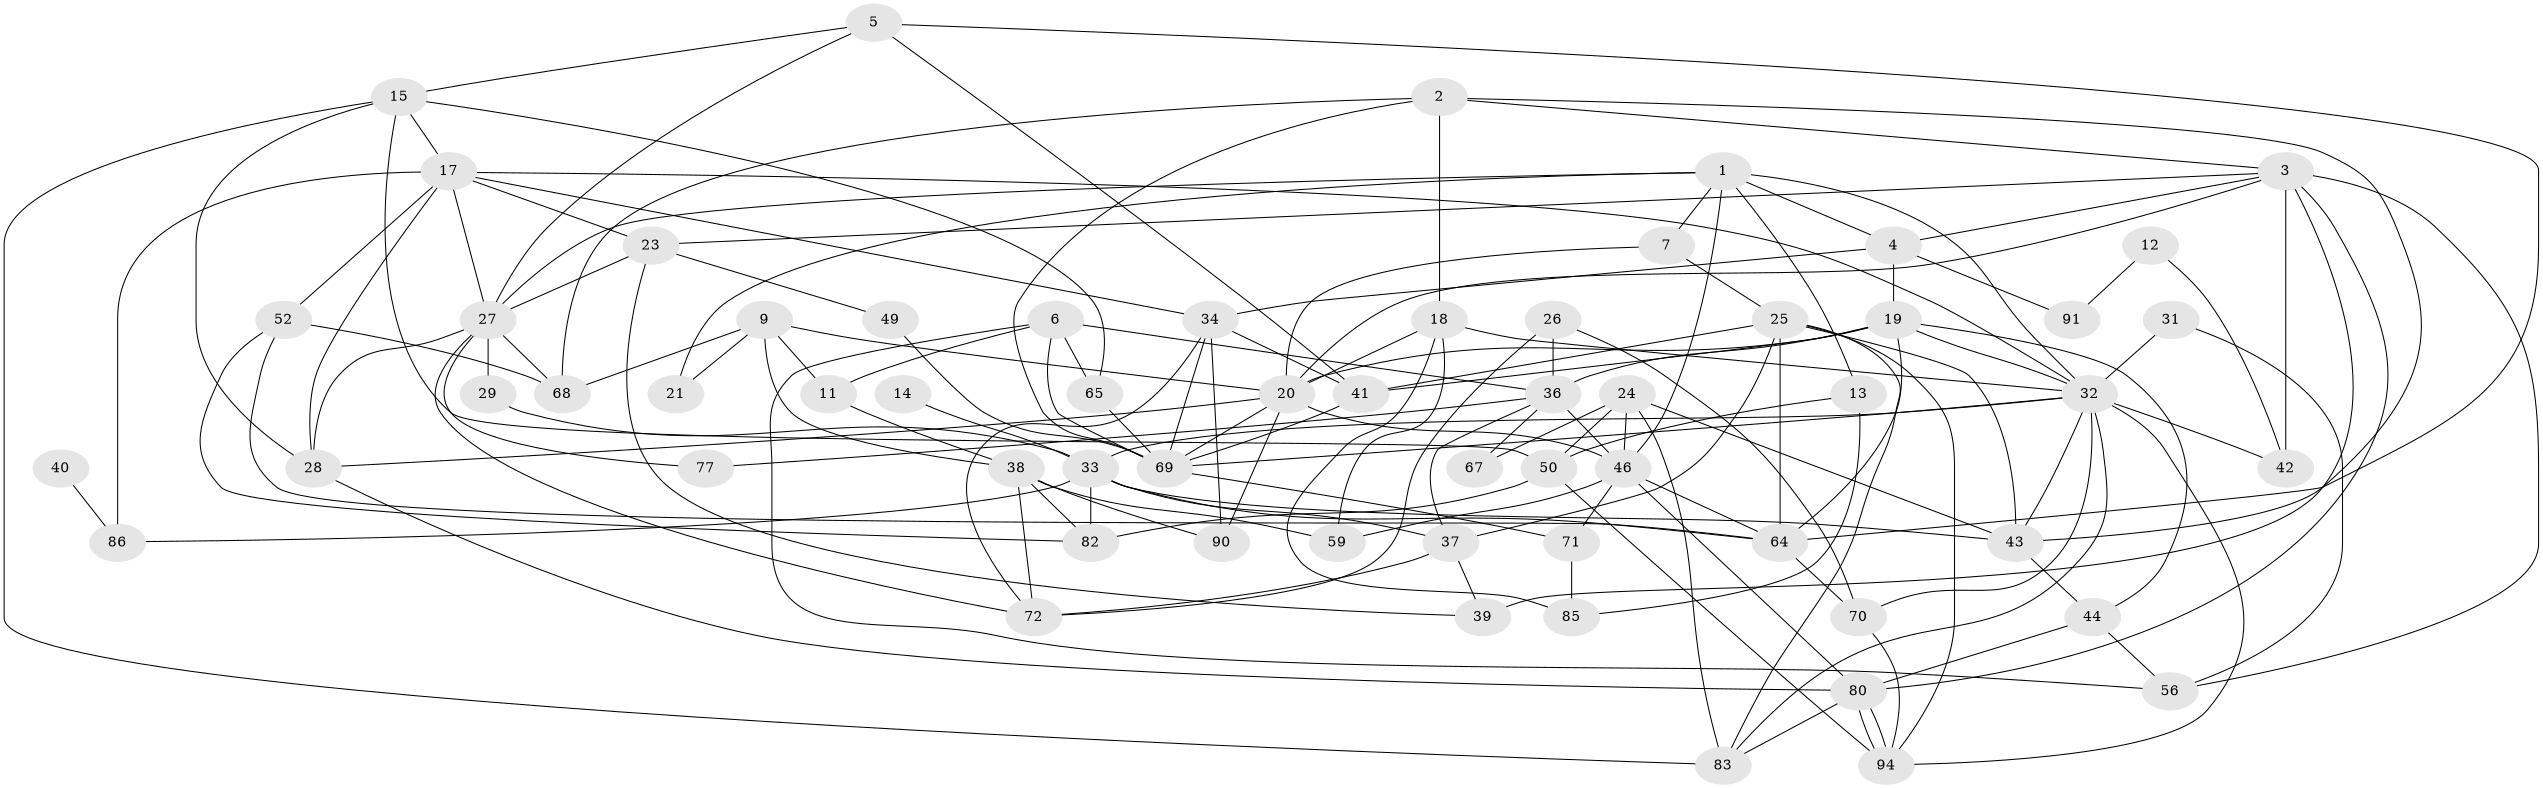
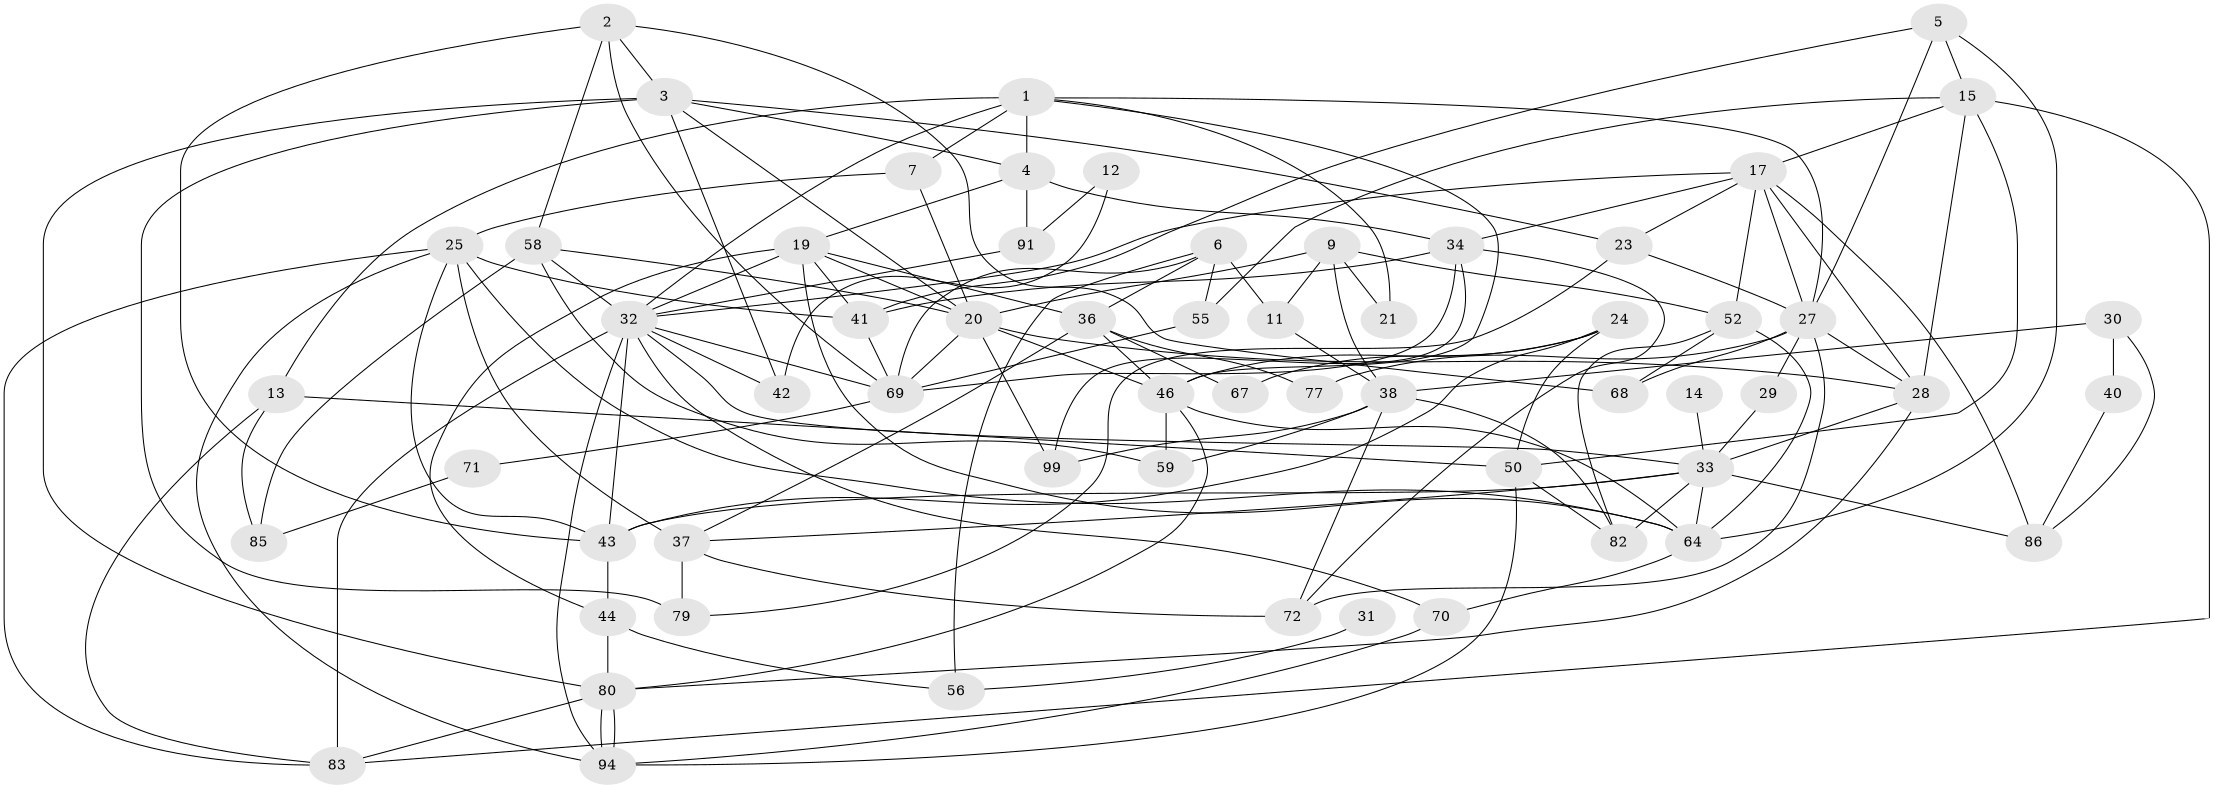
(891, 320) -> none
(1440, 320) -> (534, 246)
(1553, 320) -> none
none -> (2113, 320)
(664, 357) -> (1533, 282)
(2130, 357) -> (845, 280)
(1095, 394) -> (1201, 320)
none -> (1843, 422)
(2539, 493) -> none
(1603, 498) -> none
(1222, 543) -> (1053, 469)
(1690, 576) -> (88, 636)
(1483, 617) -> (682, 617)
